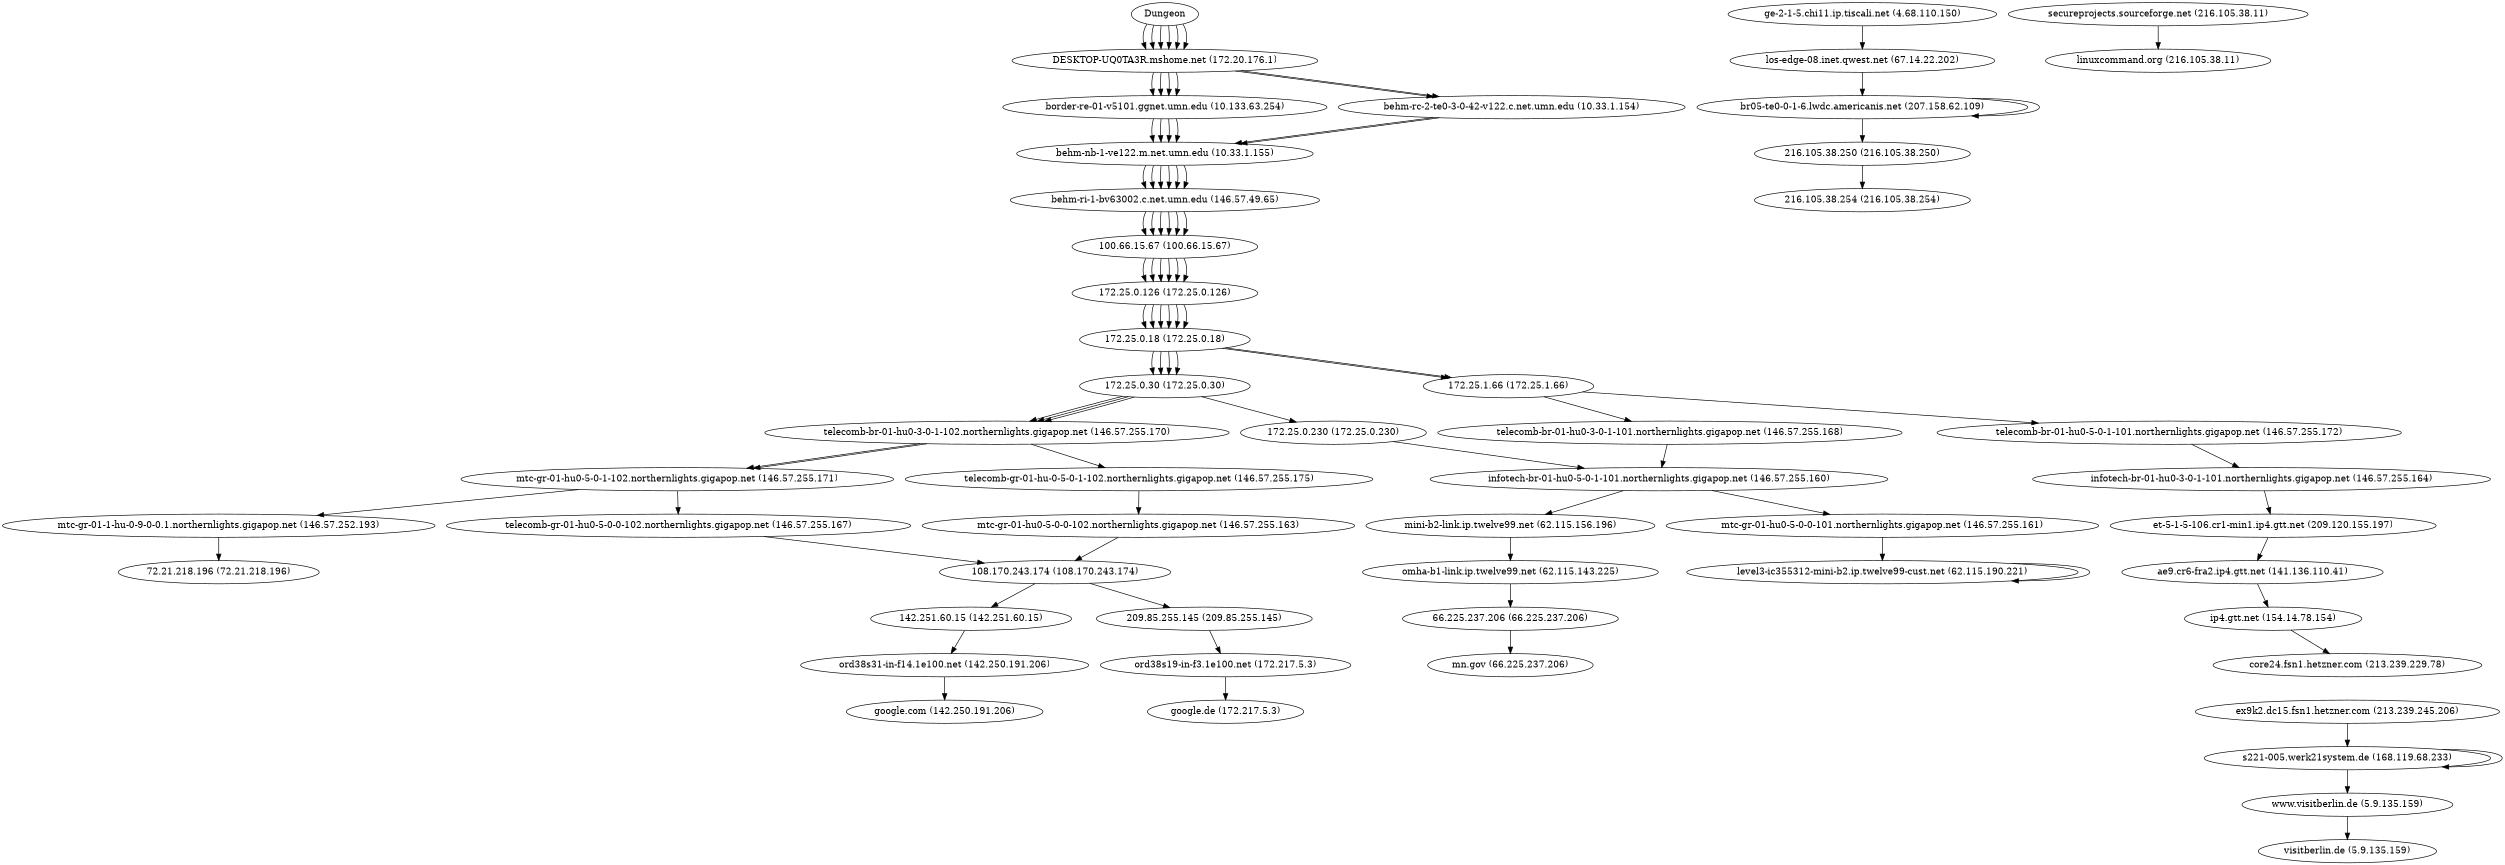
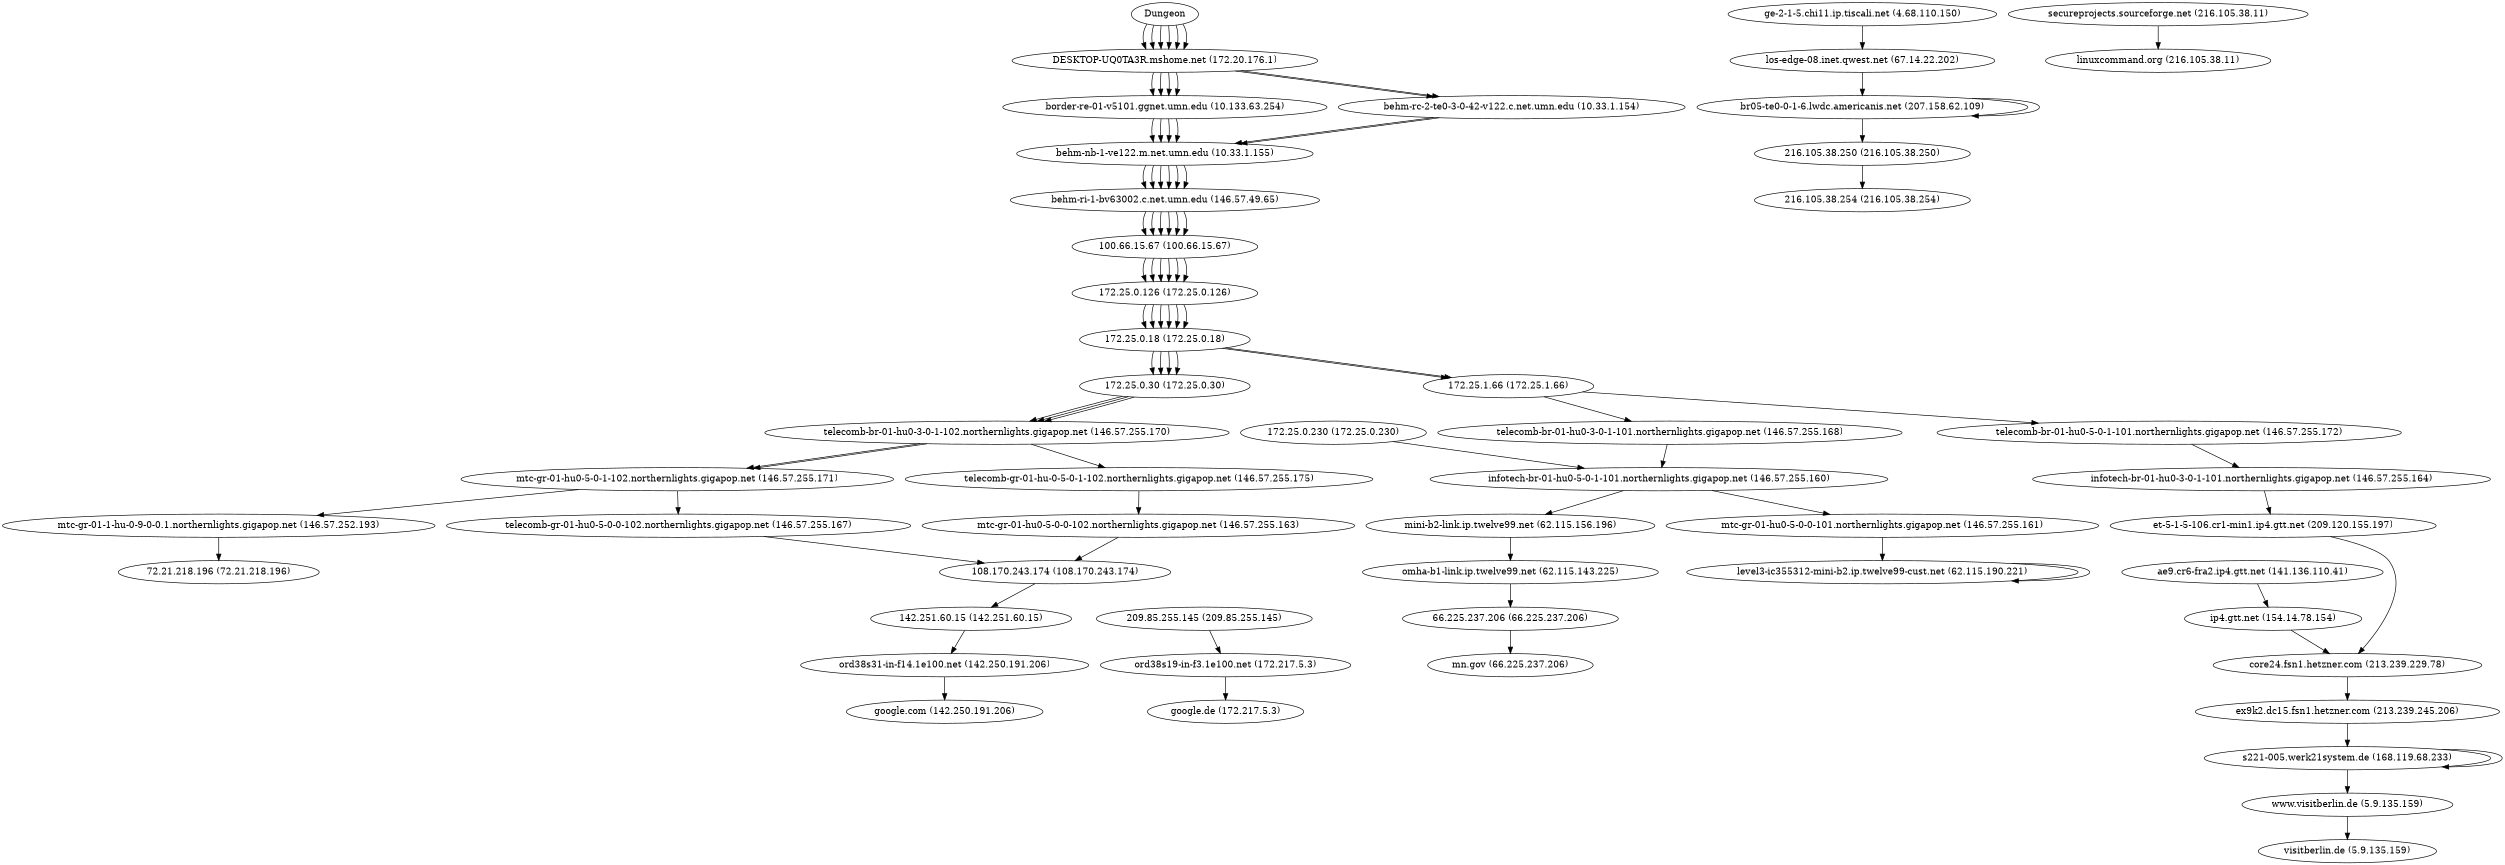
(1246, 409) -> none
(2264, 546) -> (2395, 577)
(1127, 595) -> none
none -> (2347, 685)
